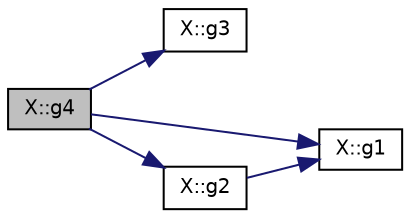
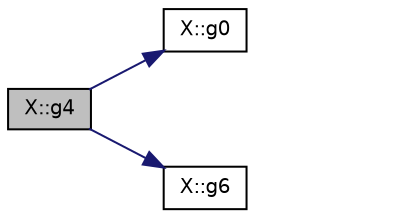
(205, 30) -> (205, 30)
(361, 150) -> none
(205, 188) -> (205, 188)
